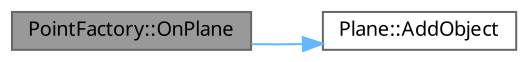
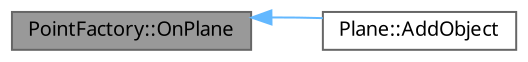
(277, 44) -> (297, 18)
